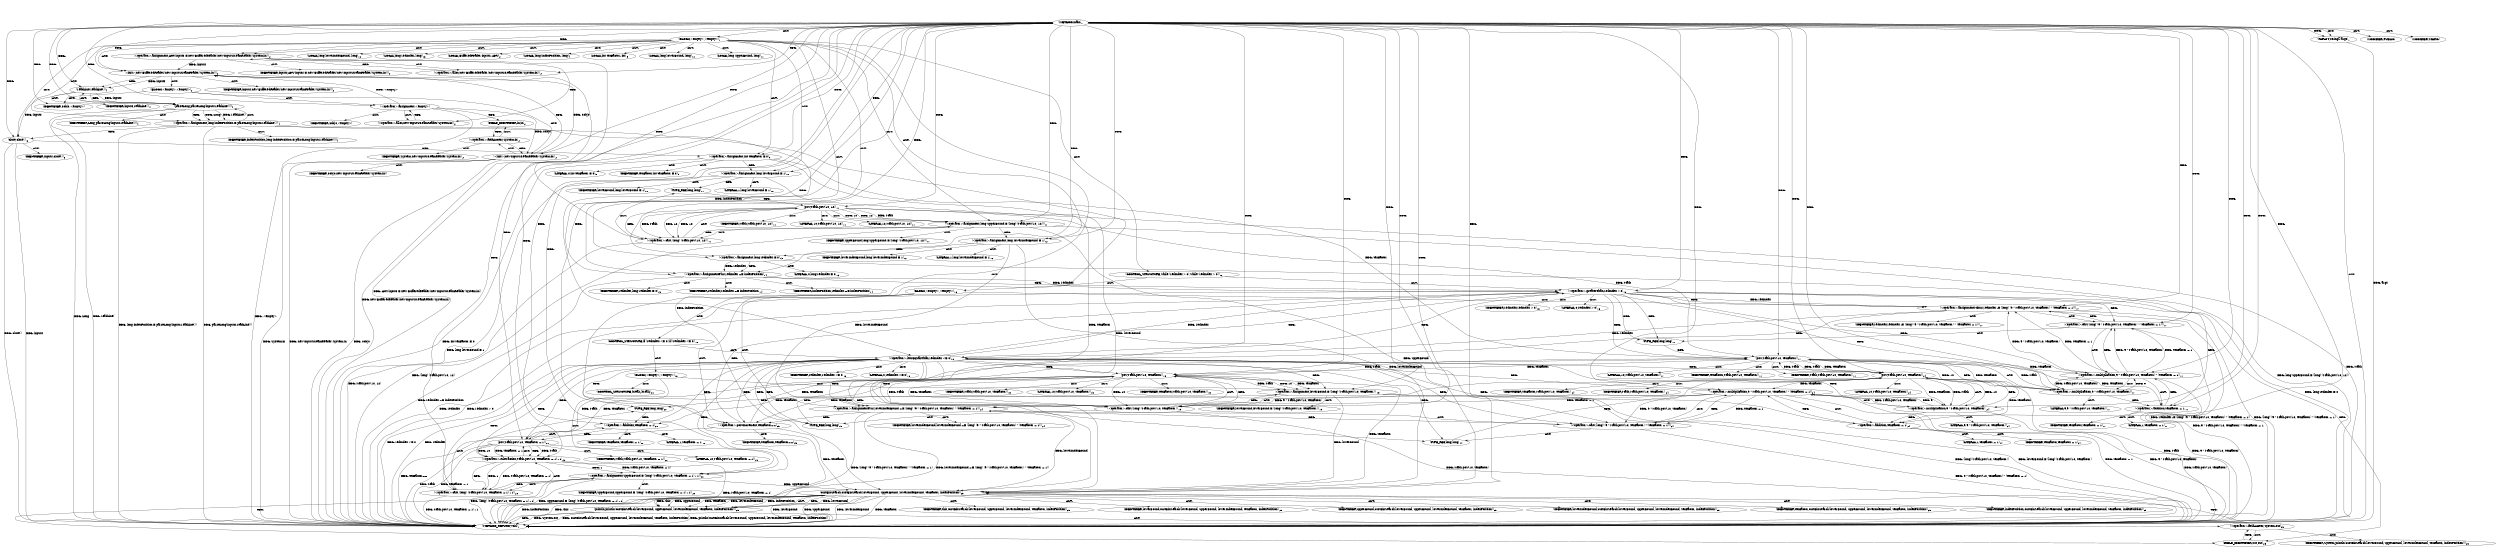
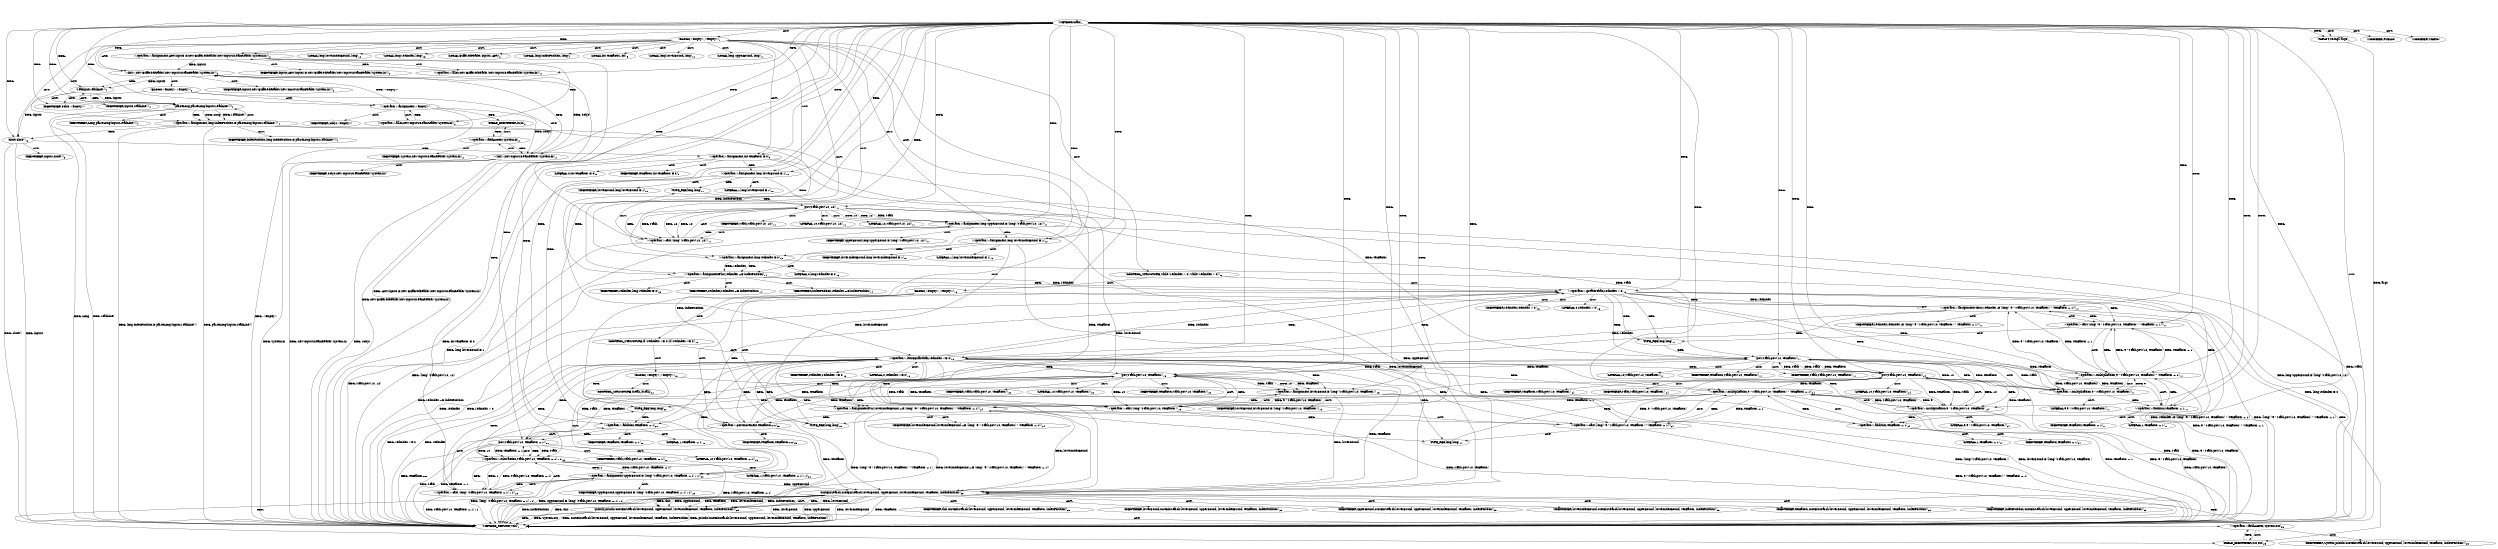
(900, 365) -> (907, 368)
none -> (778, 476)
